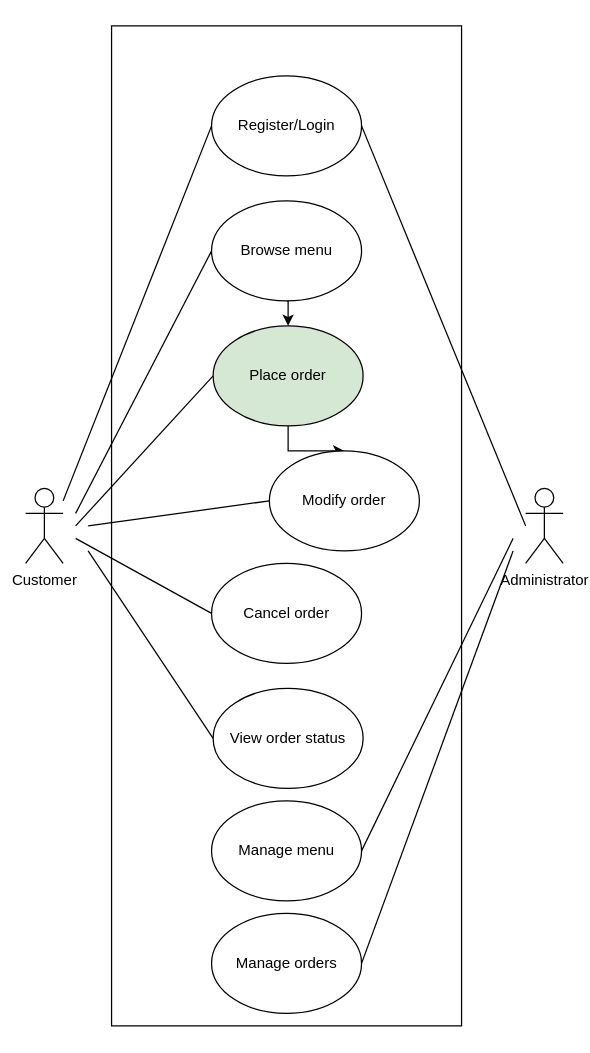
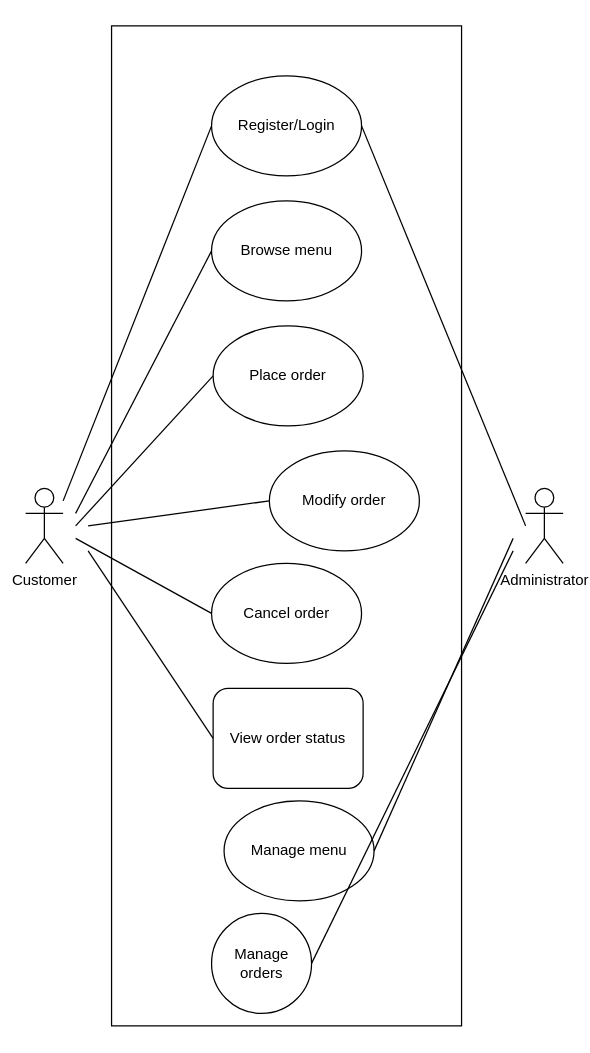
(288, 309) -> none
(288, 376) -> (288, 376)
(299, 451) -> none
(288, 738) -> (288, 738)
(287, 851) -> (299, 851)
(287, 963) -> (262, 963)
